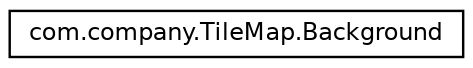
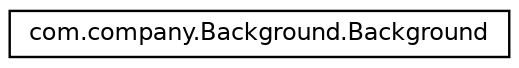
(236, 34) -> (259, 34)
